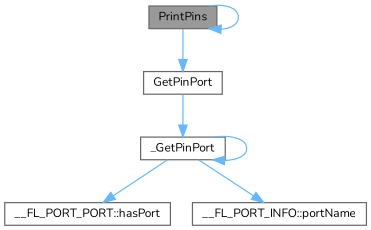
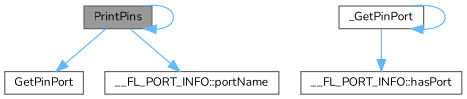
(183, 110) -> none
(226, 178) -> (150, 46)
(88, 214) -> (381, 83)
